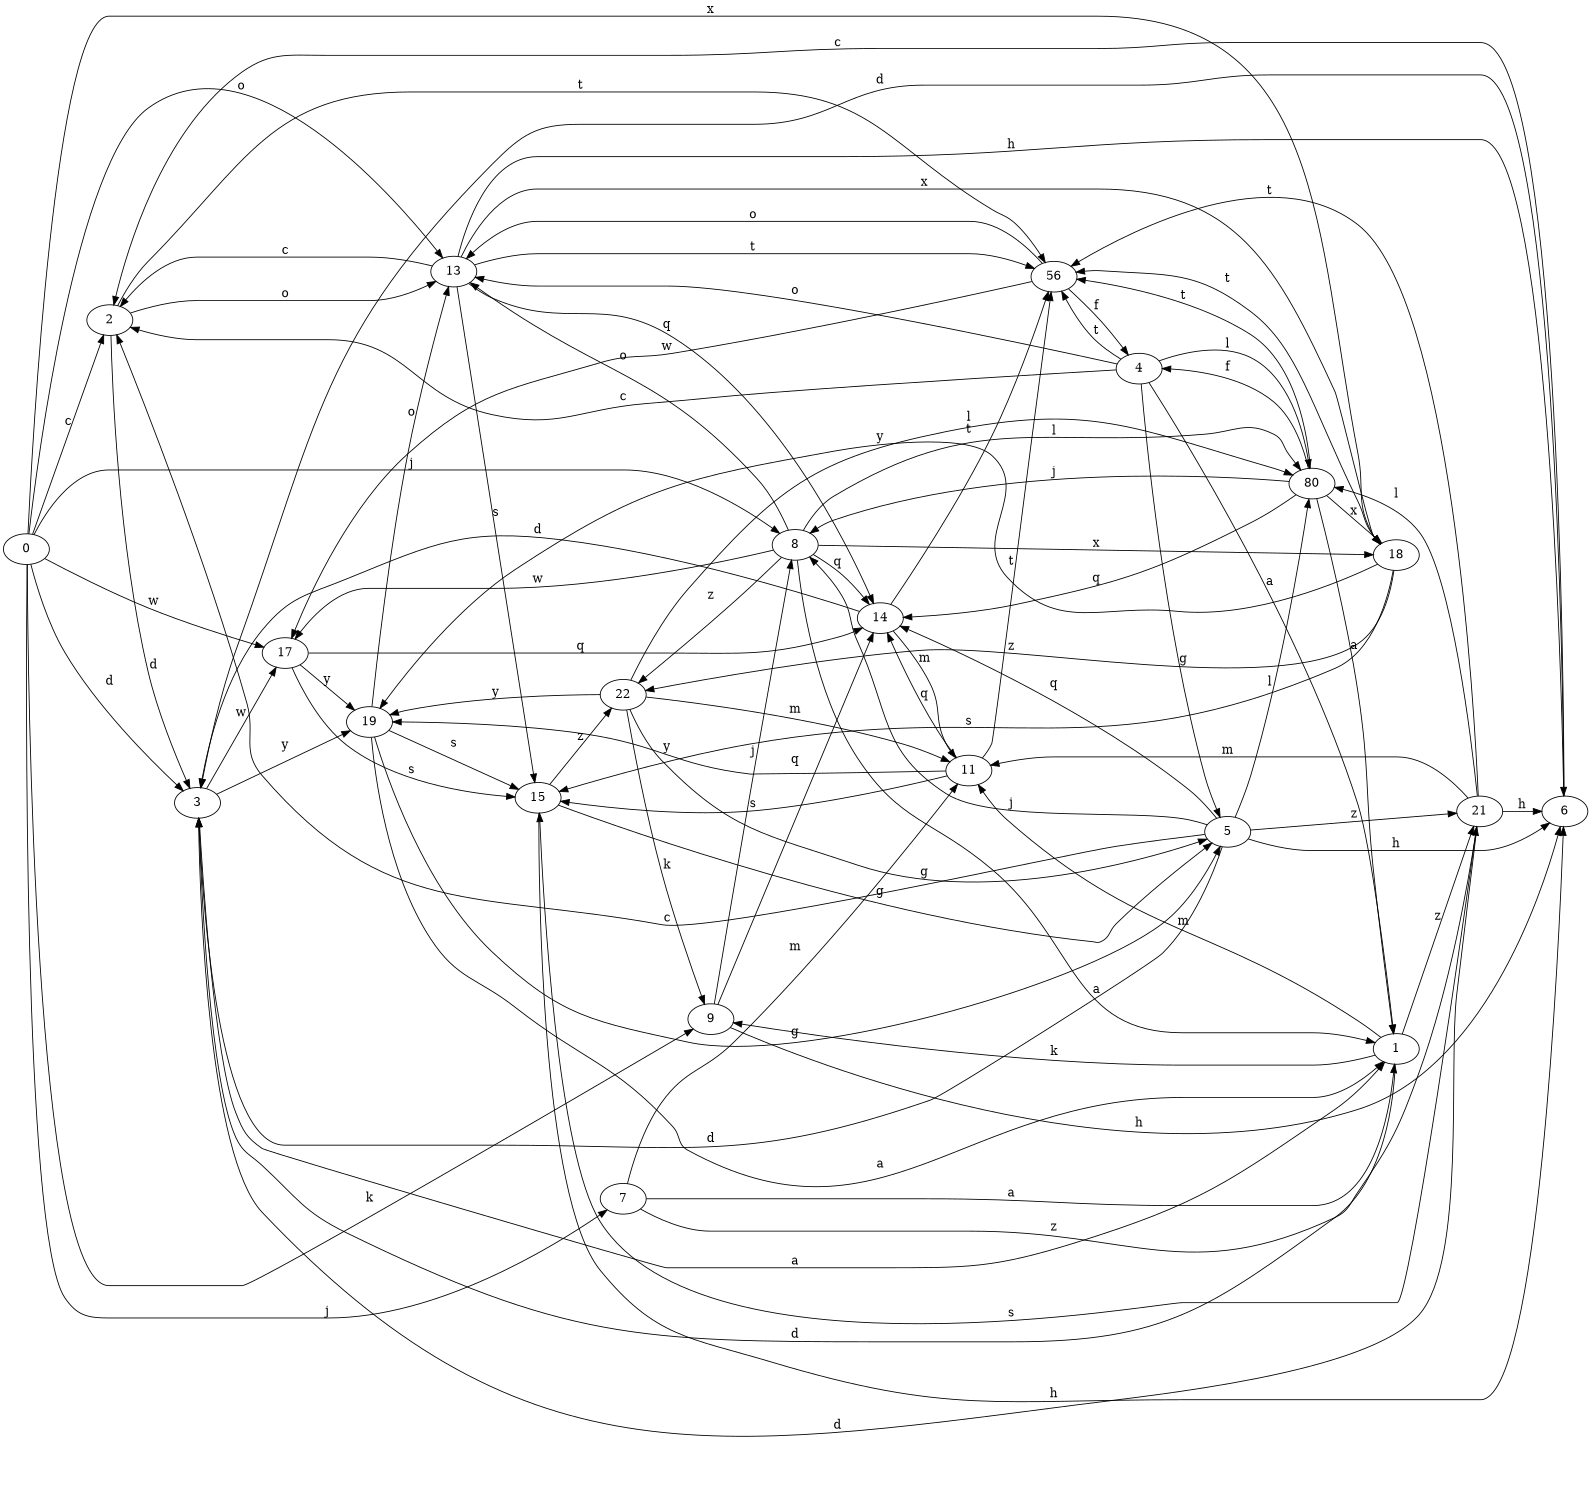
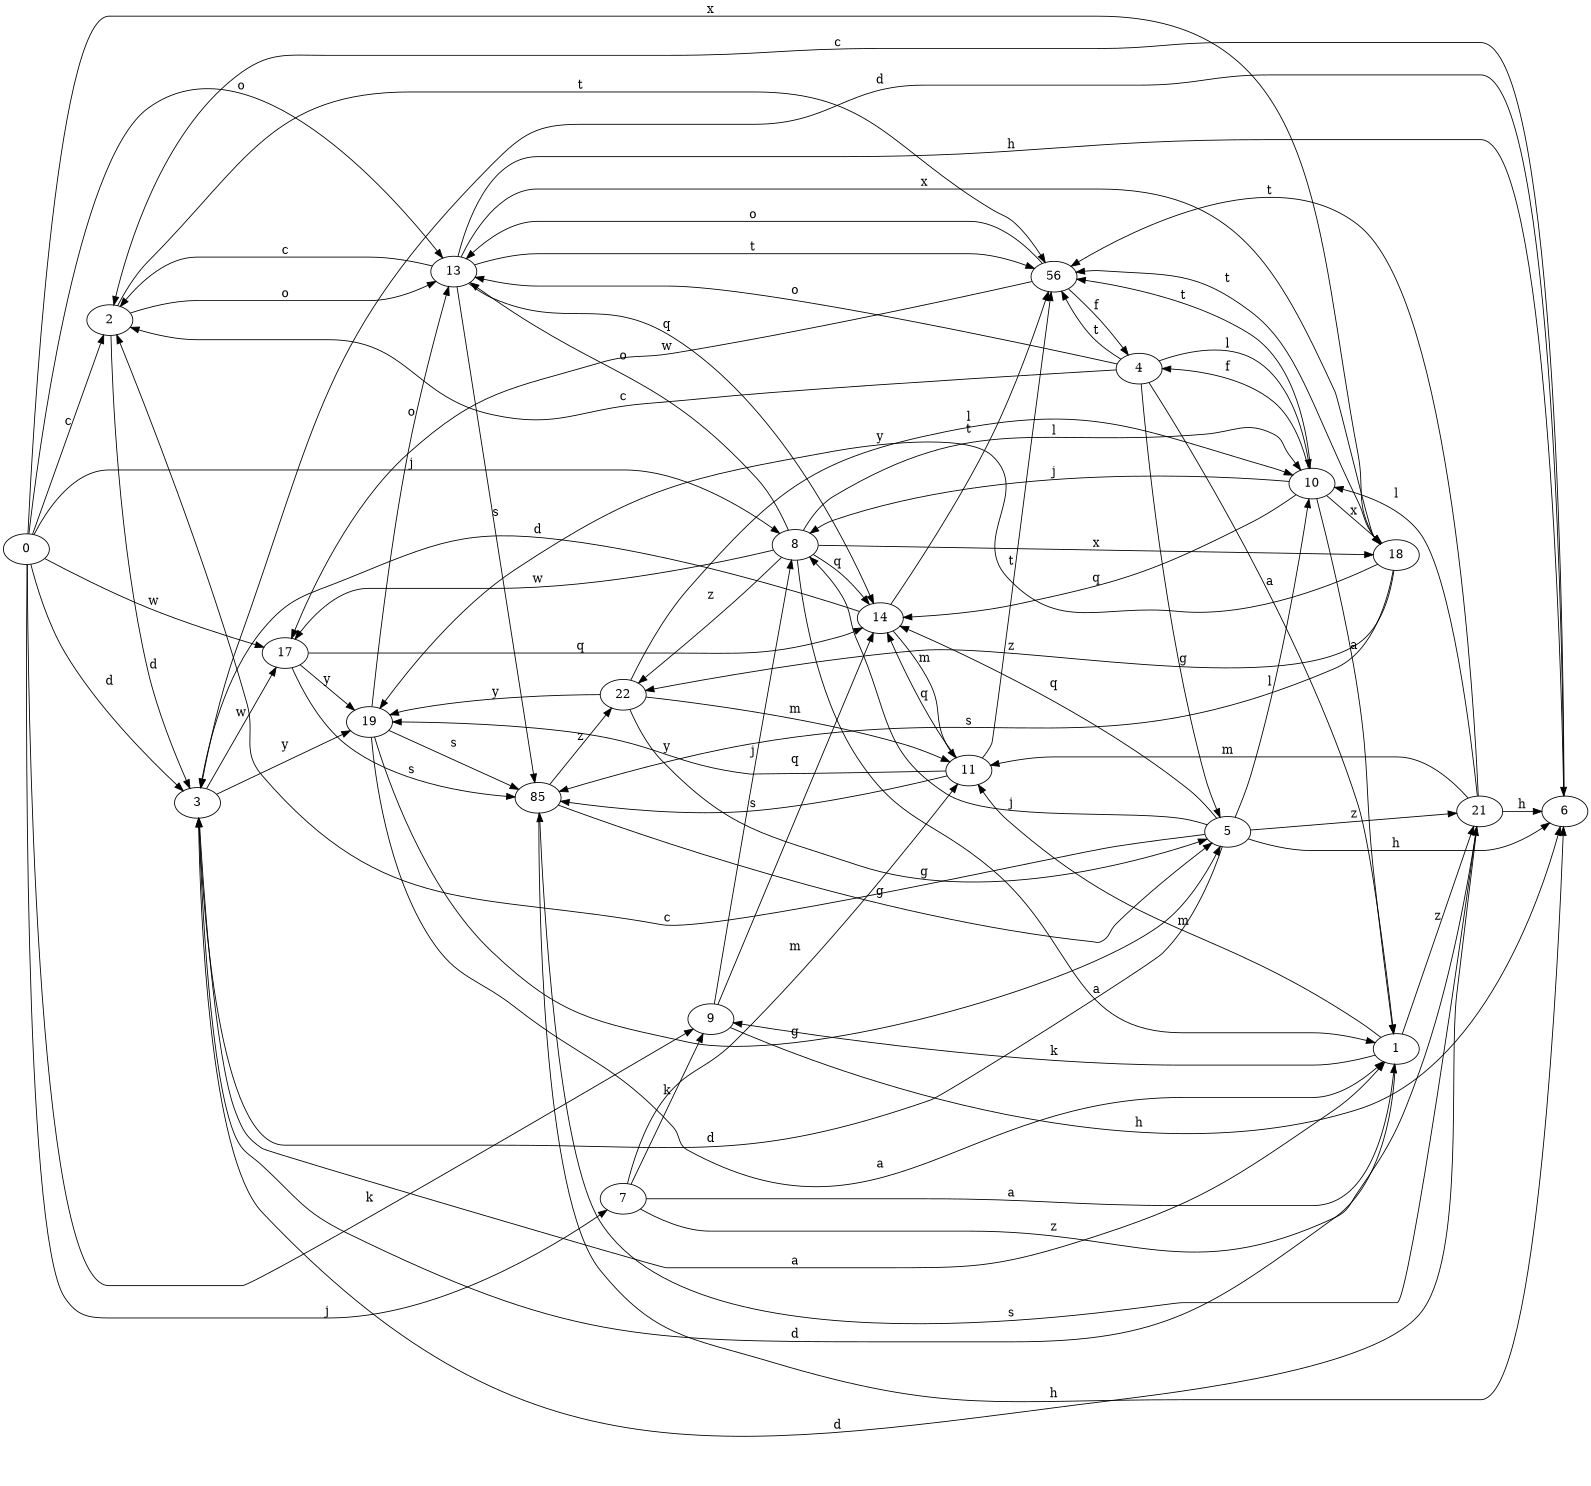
(1312, 484) -> (1312, 484)
(538, 798) -> (538, 798)
(657, 855) -> (667, 1109)
